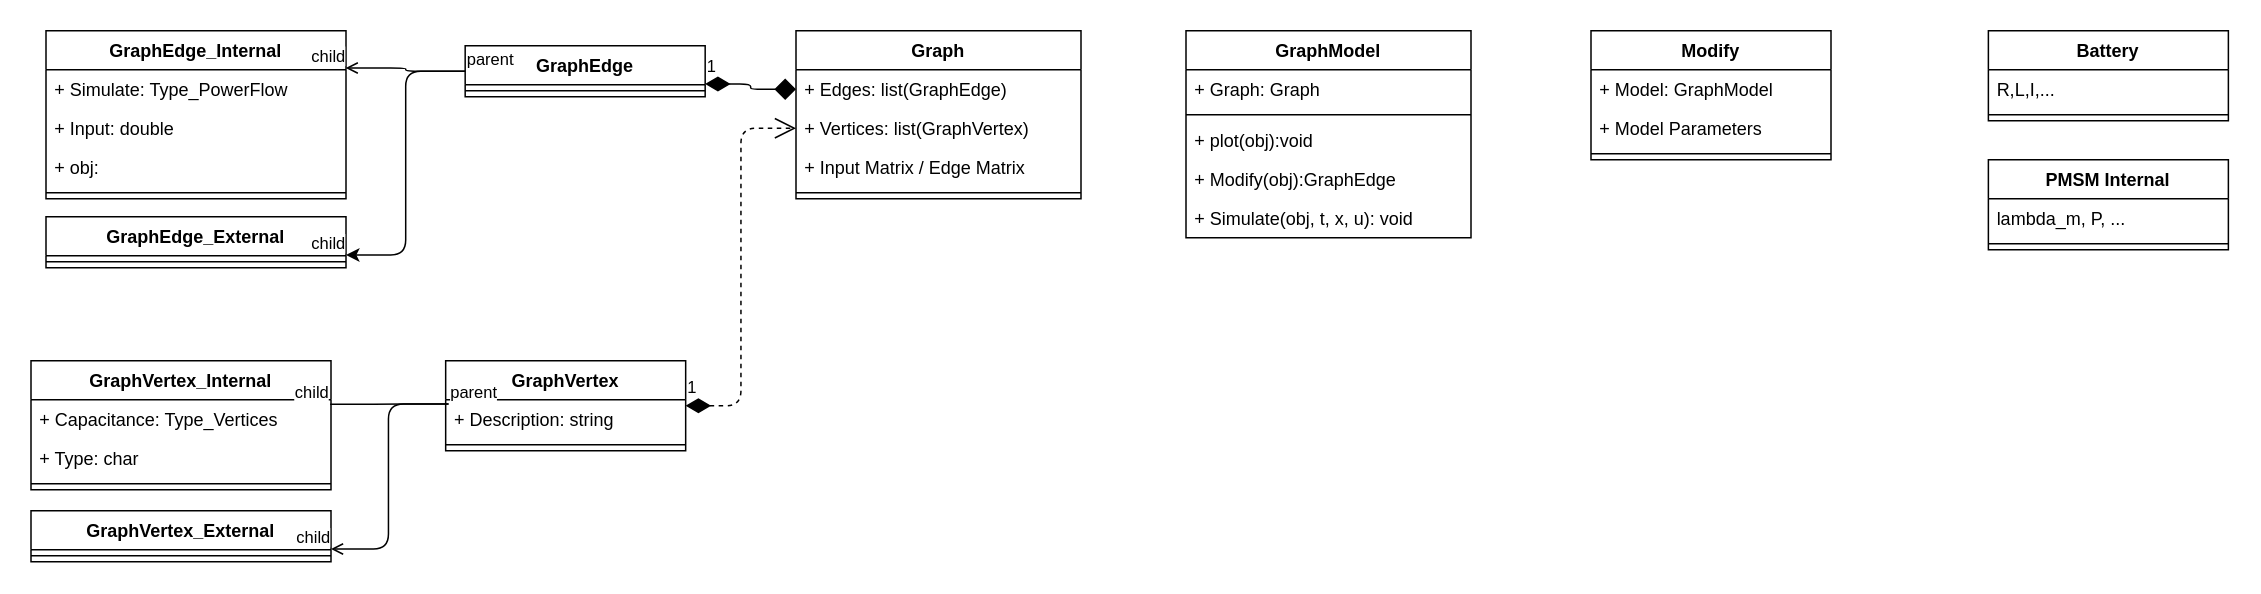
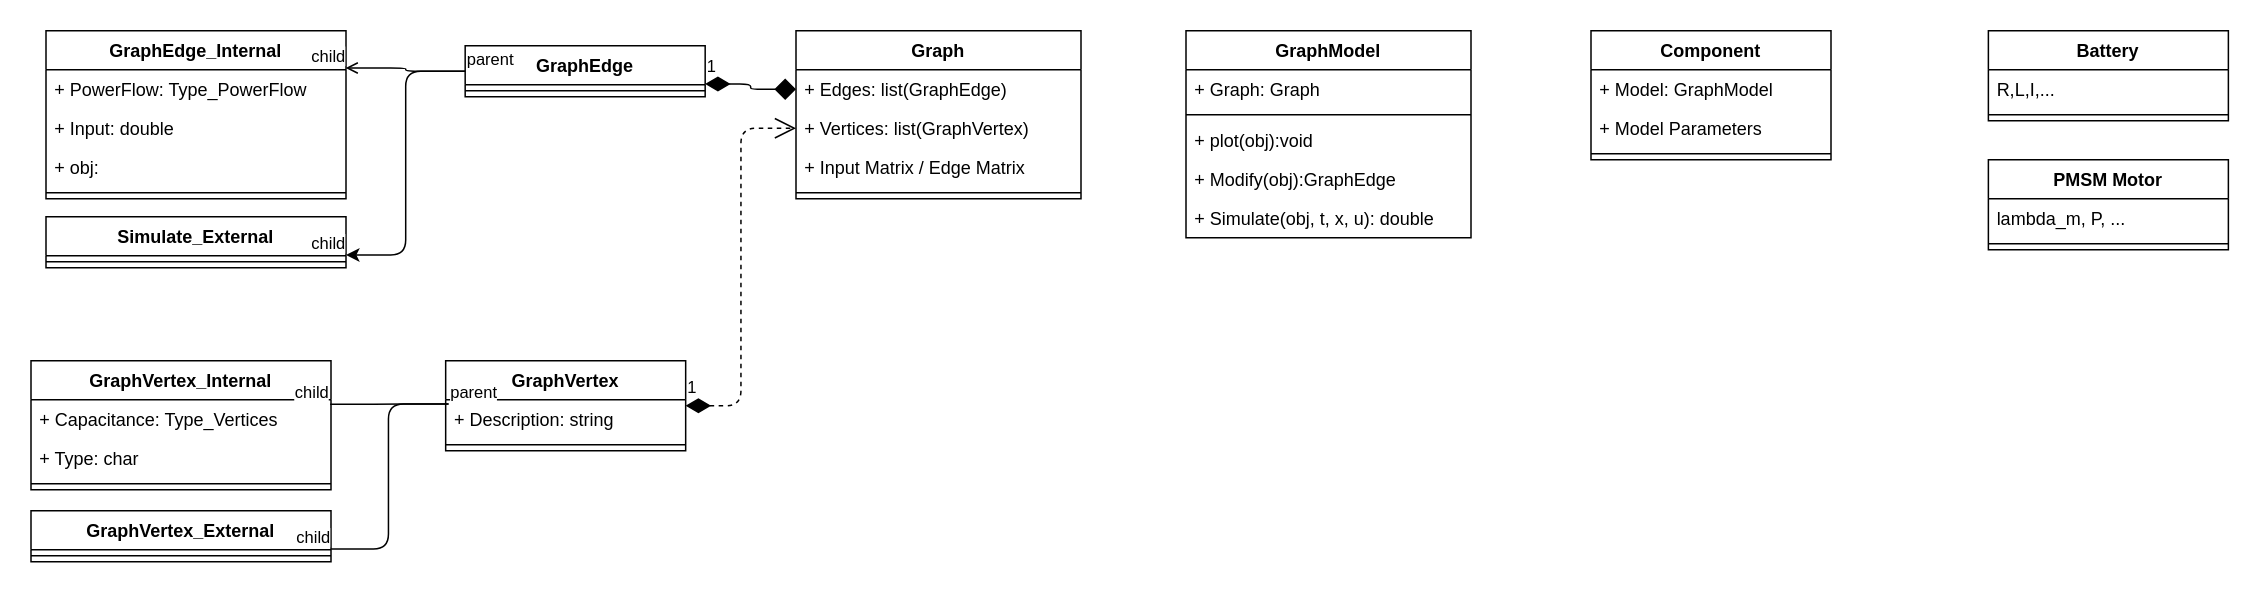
(1710, 51) -> (1710, 51)
(171, 90) -> (178, 90)
(2107, 180) -> (2107, 180)
(1317, 219) -> (1327, 219)
(195, 237) -> (195, 237)
(338, 549) -> (337, 549)
